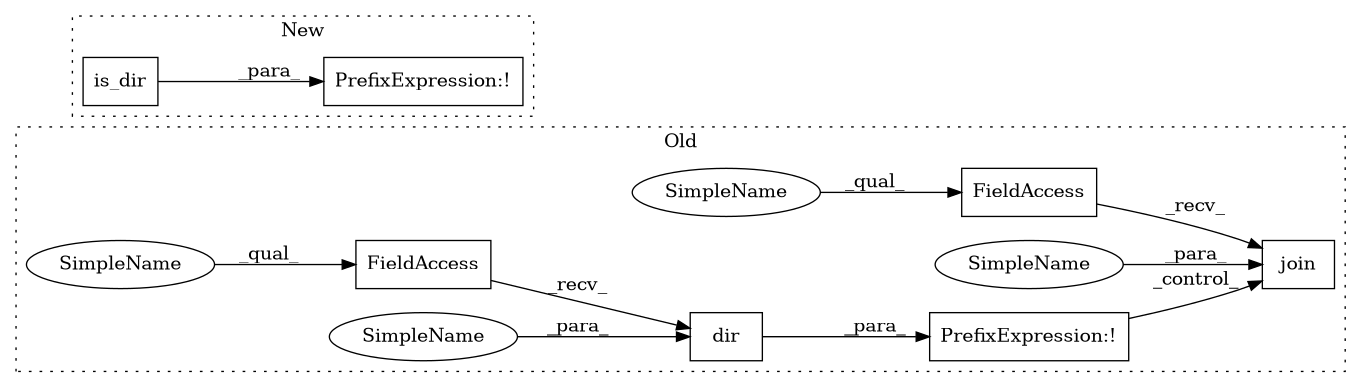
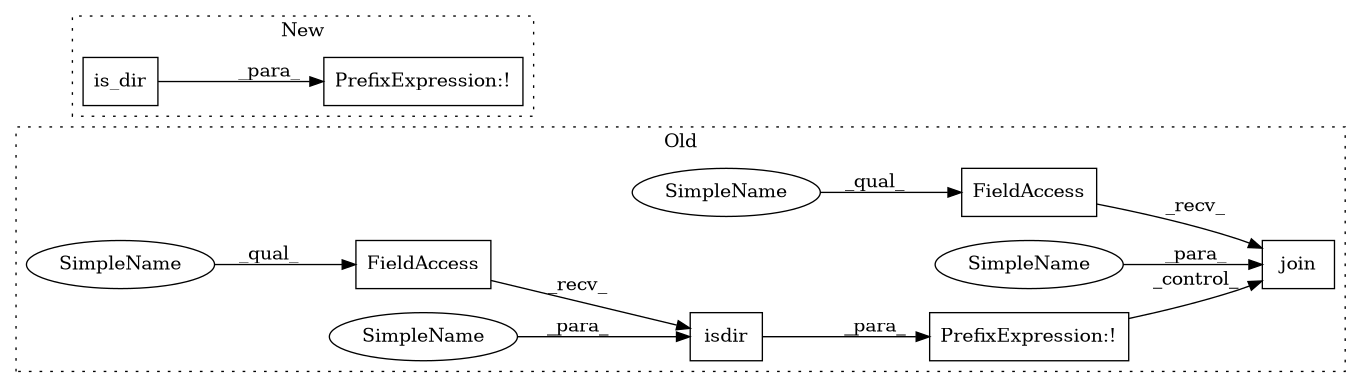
(726, 337) -> (726, 337)
